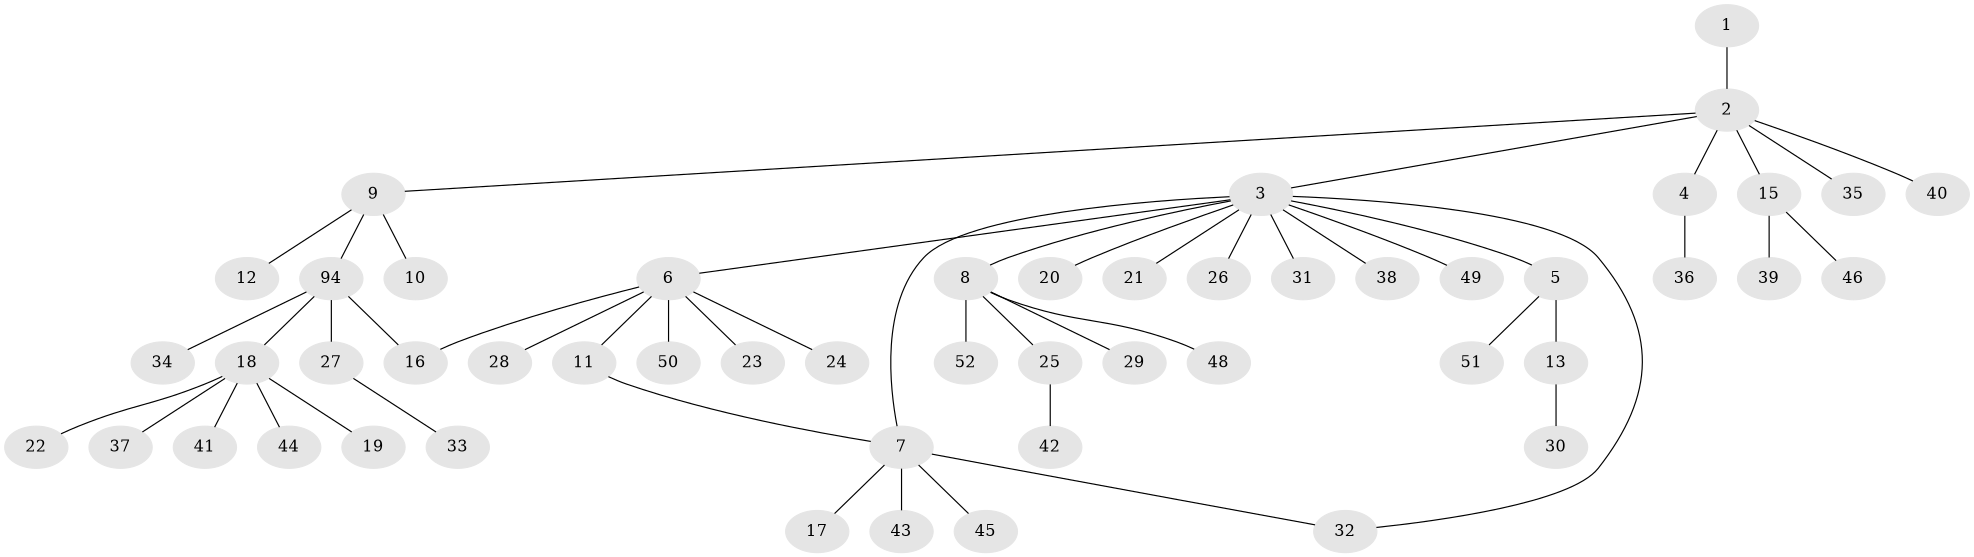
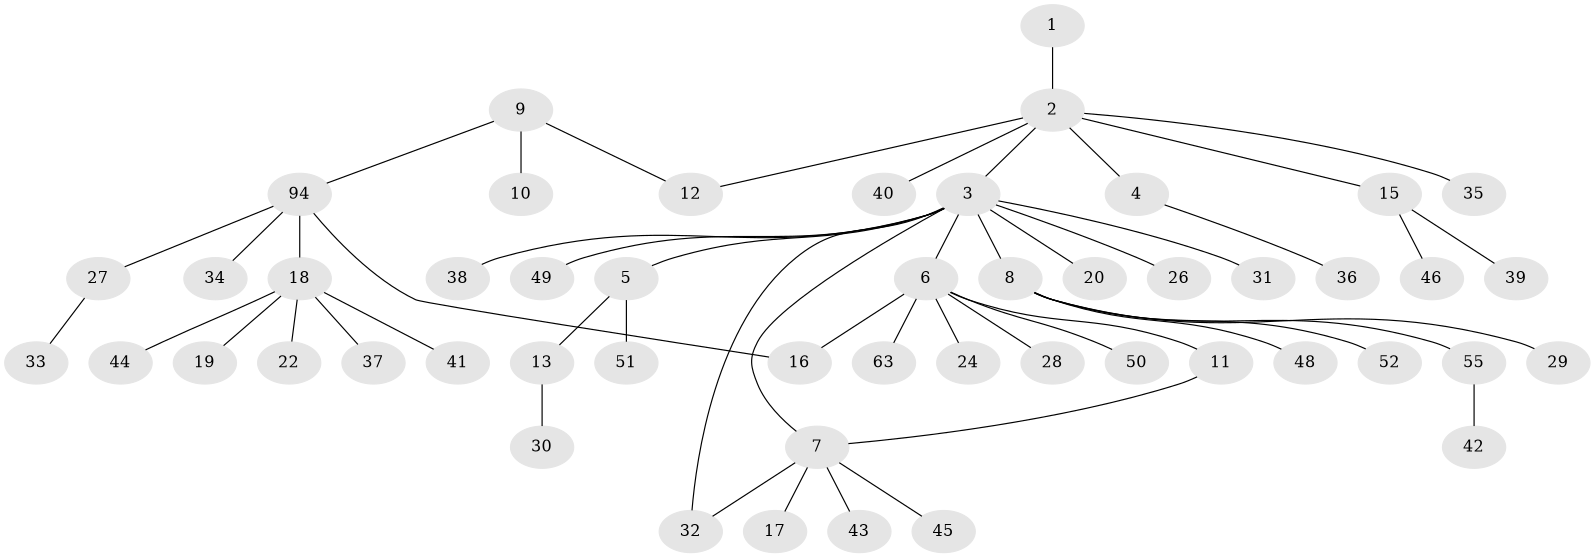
(1050, 152) -> (872, 152)
(1135, 279) -> none
(753, 363) -> (884, 363)
(1050, 363) -> (1474, 363)
